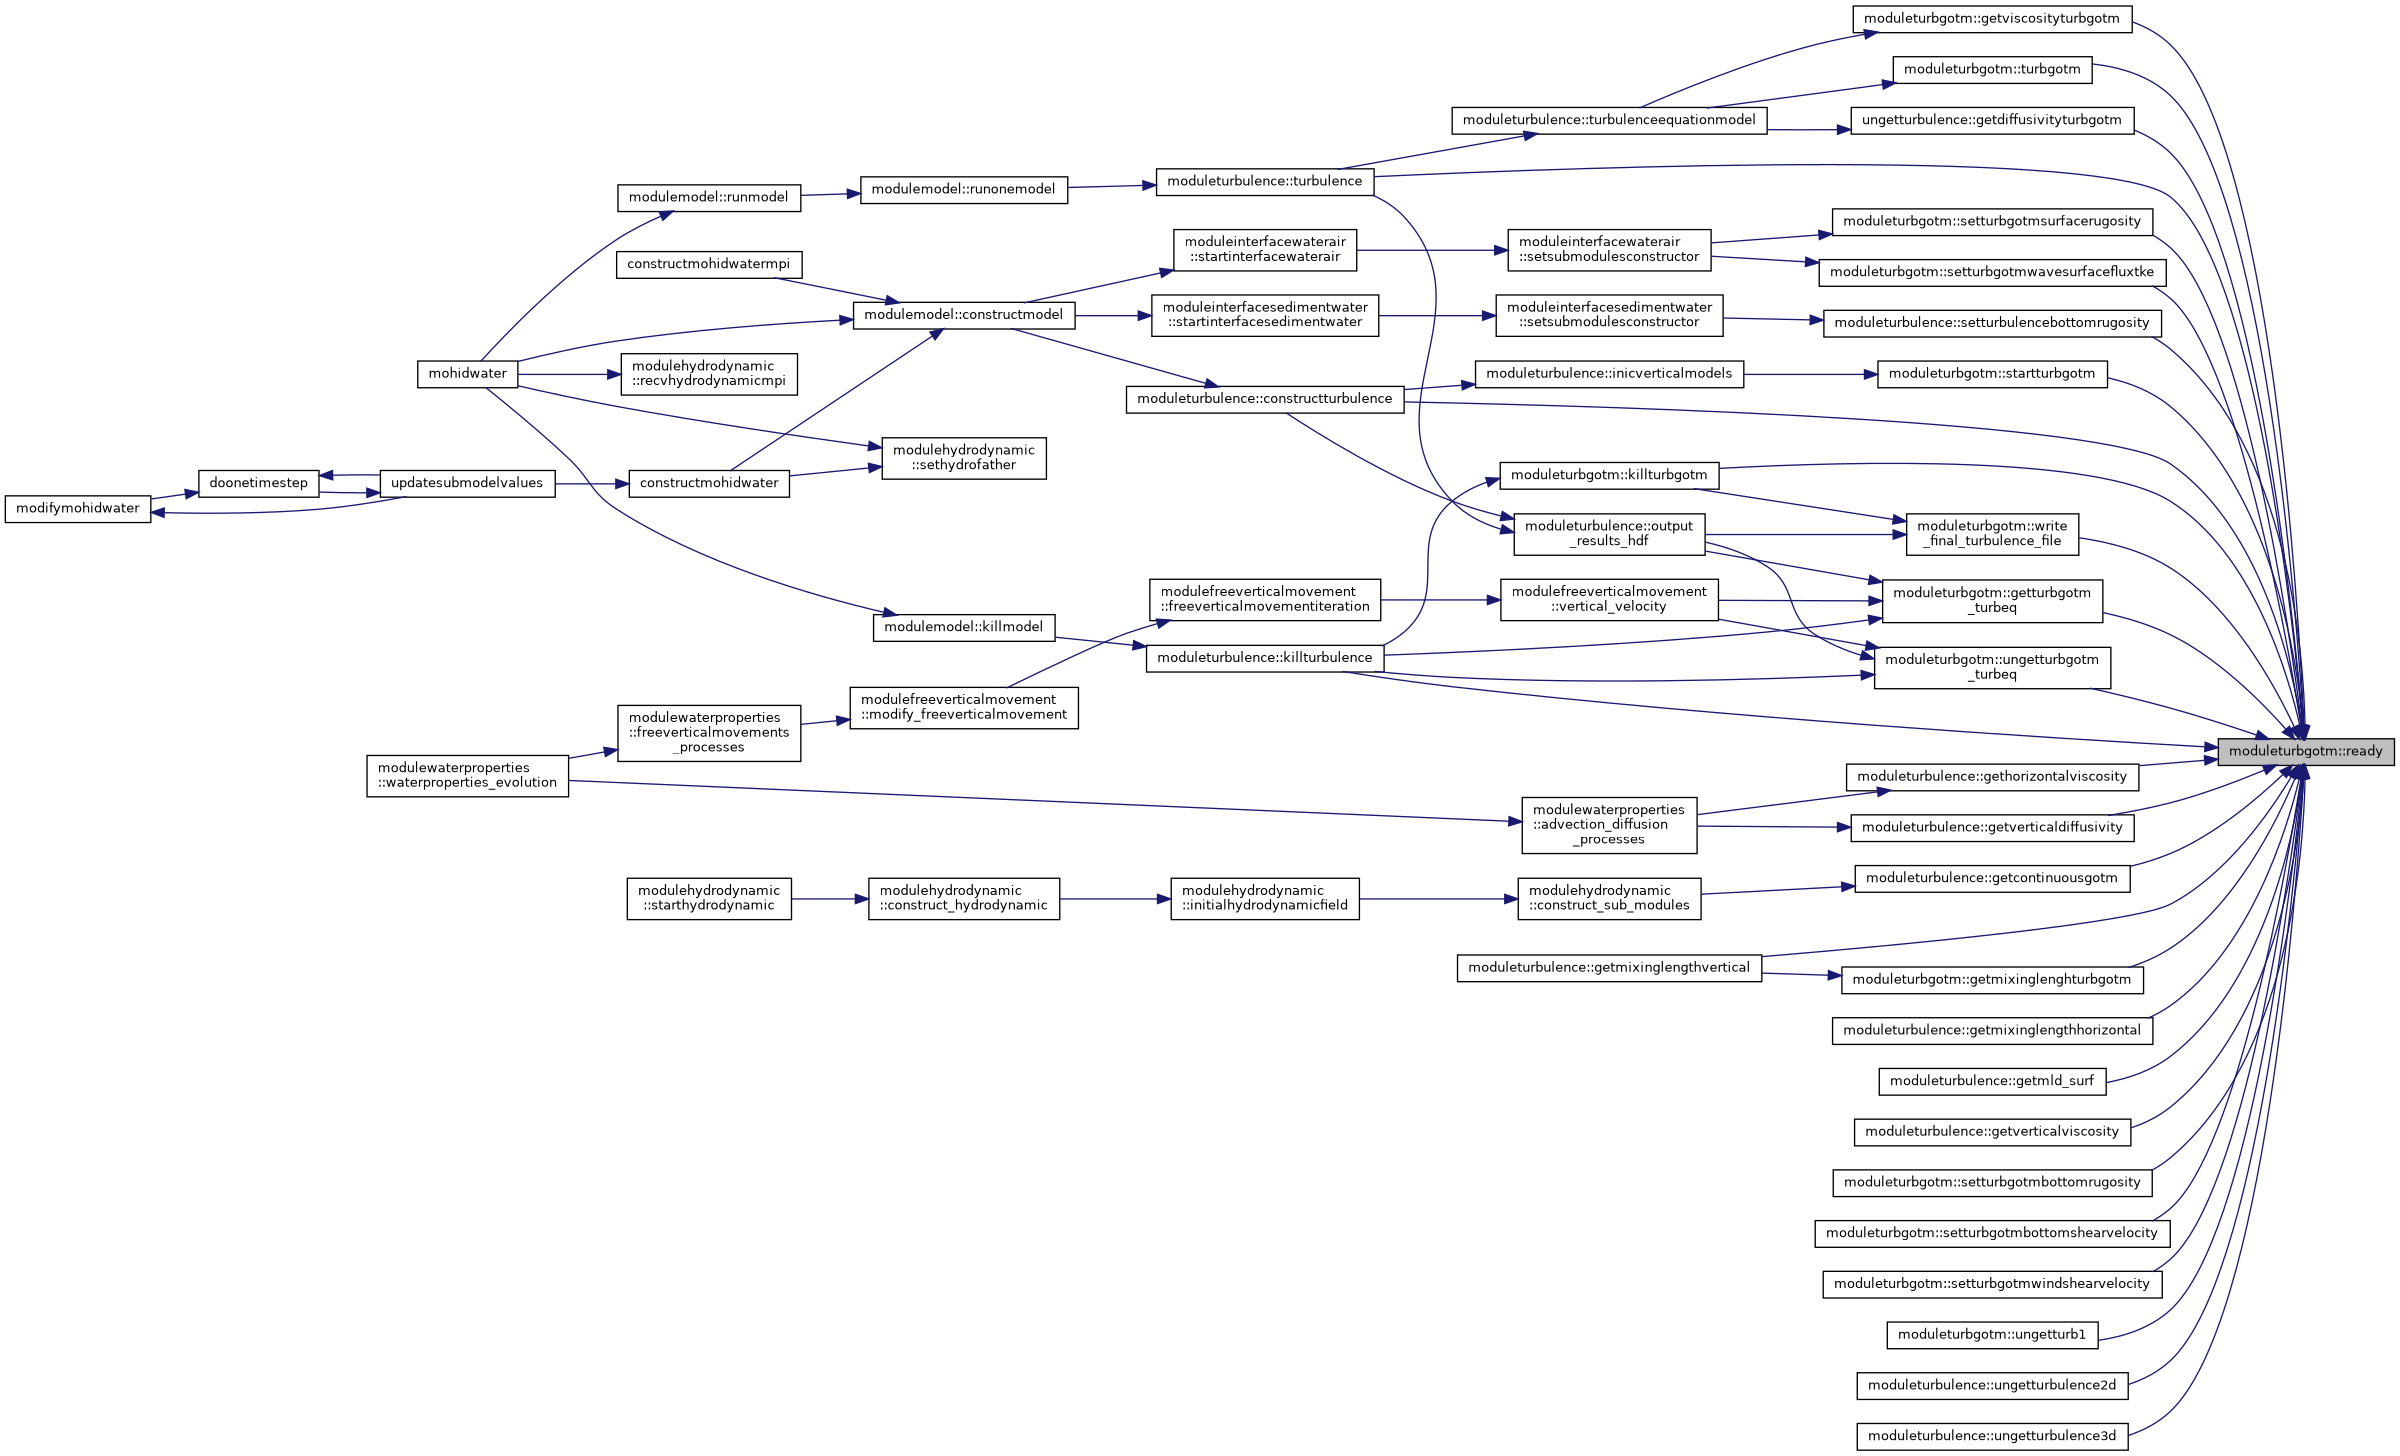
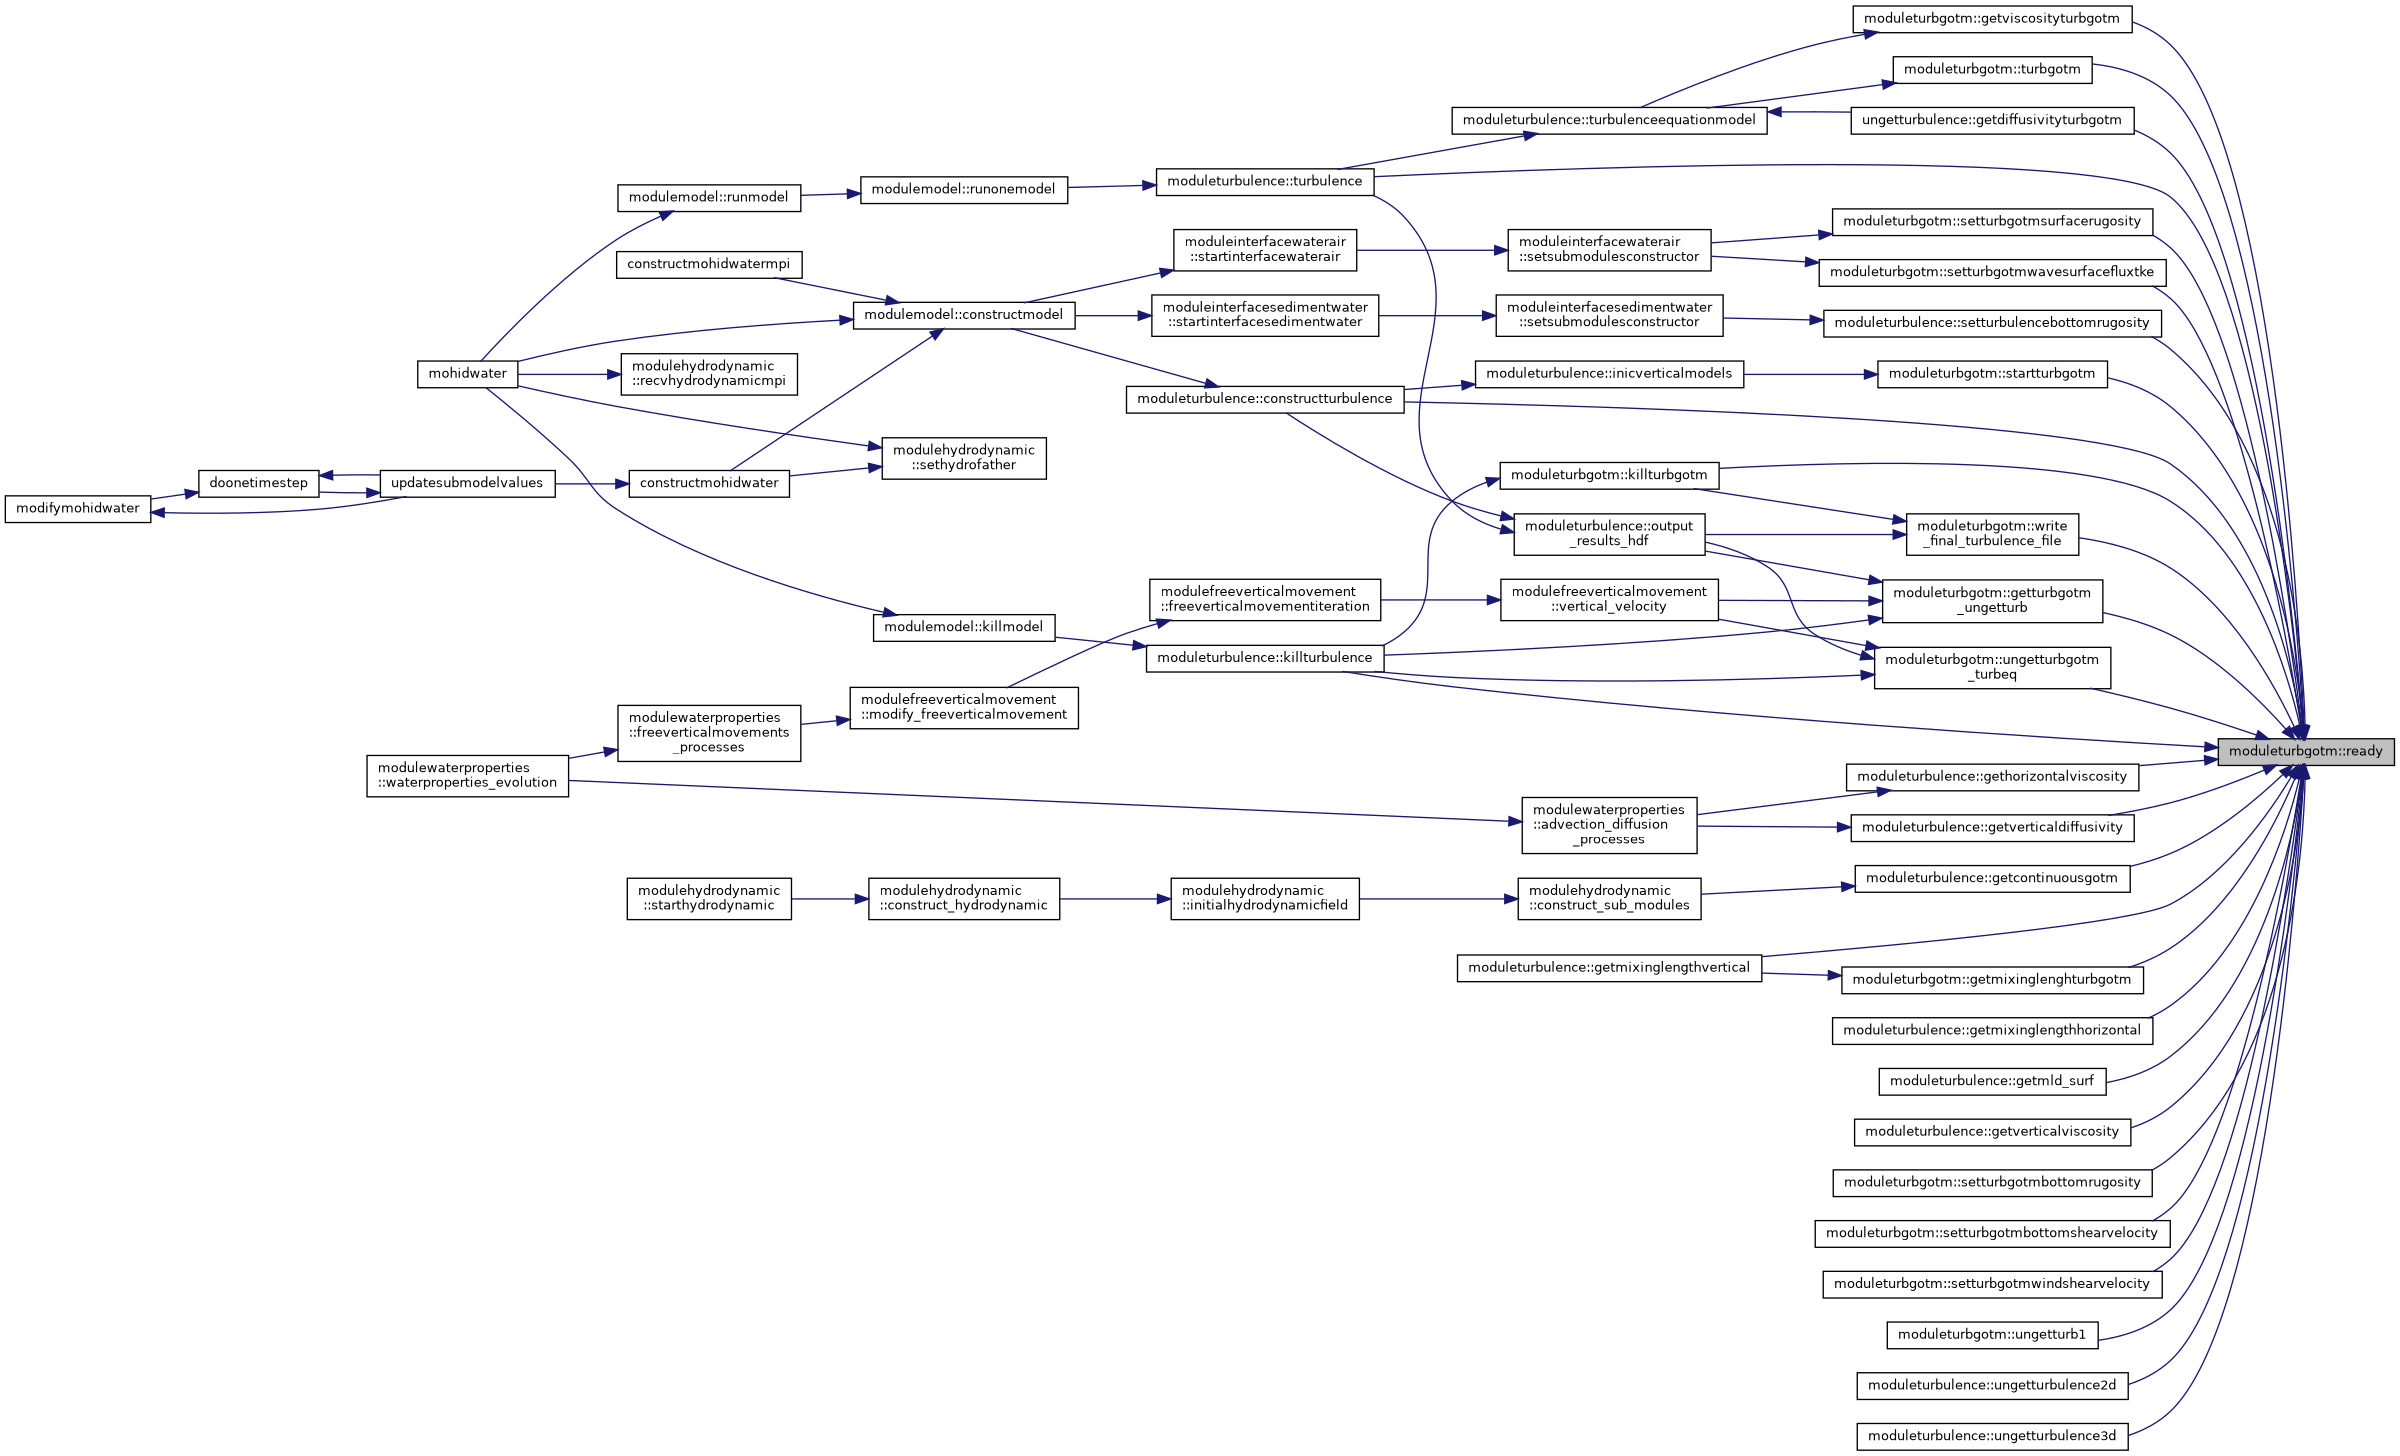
(1803, 130) -> (1816, 112)
(1993, 601) -> (1993, 601)
